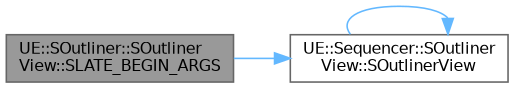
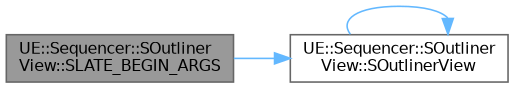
(120, 58) -> (120, 58)
